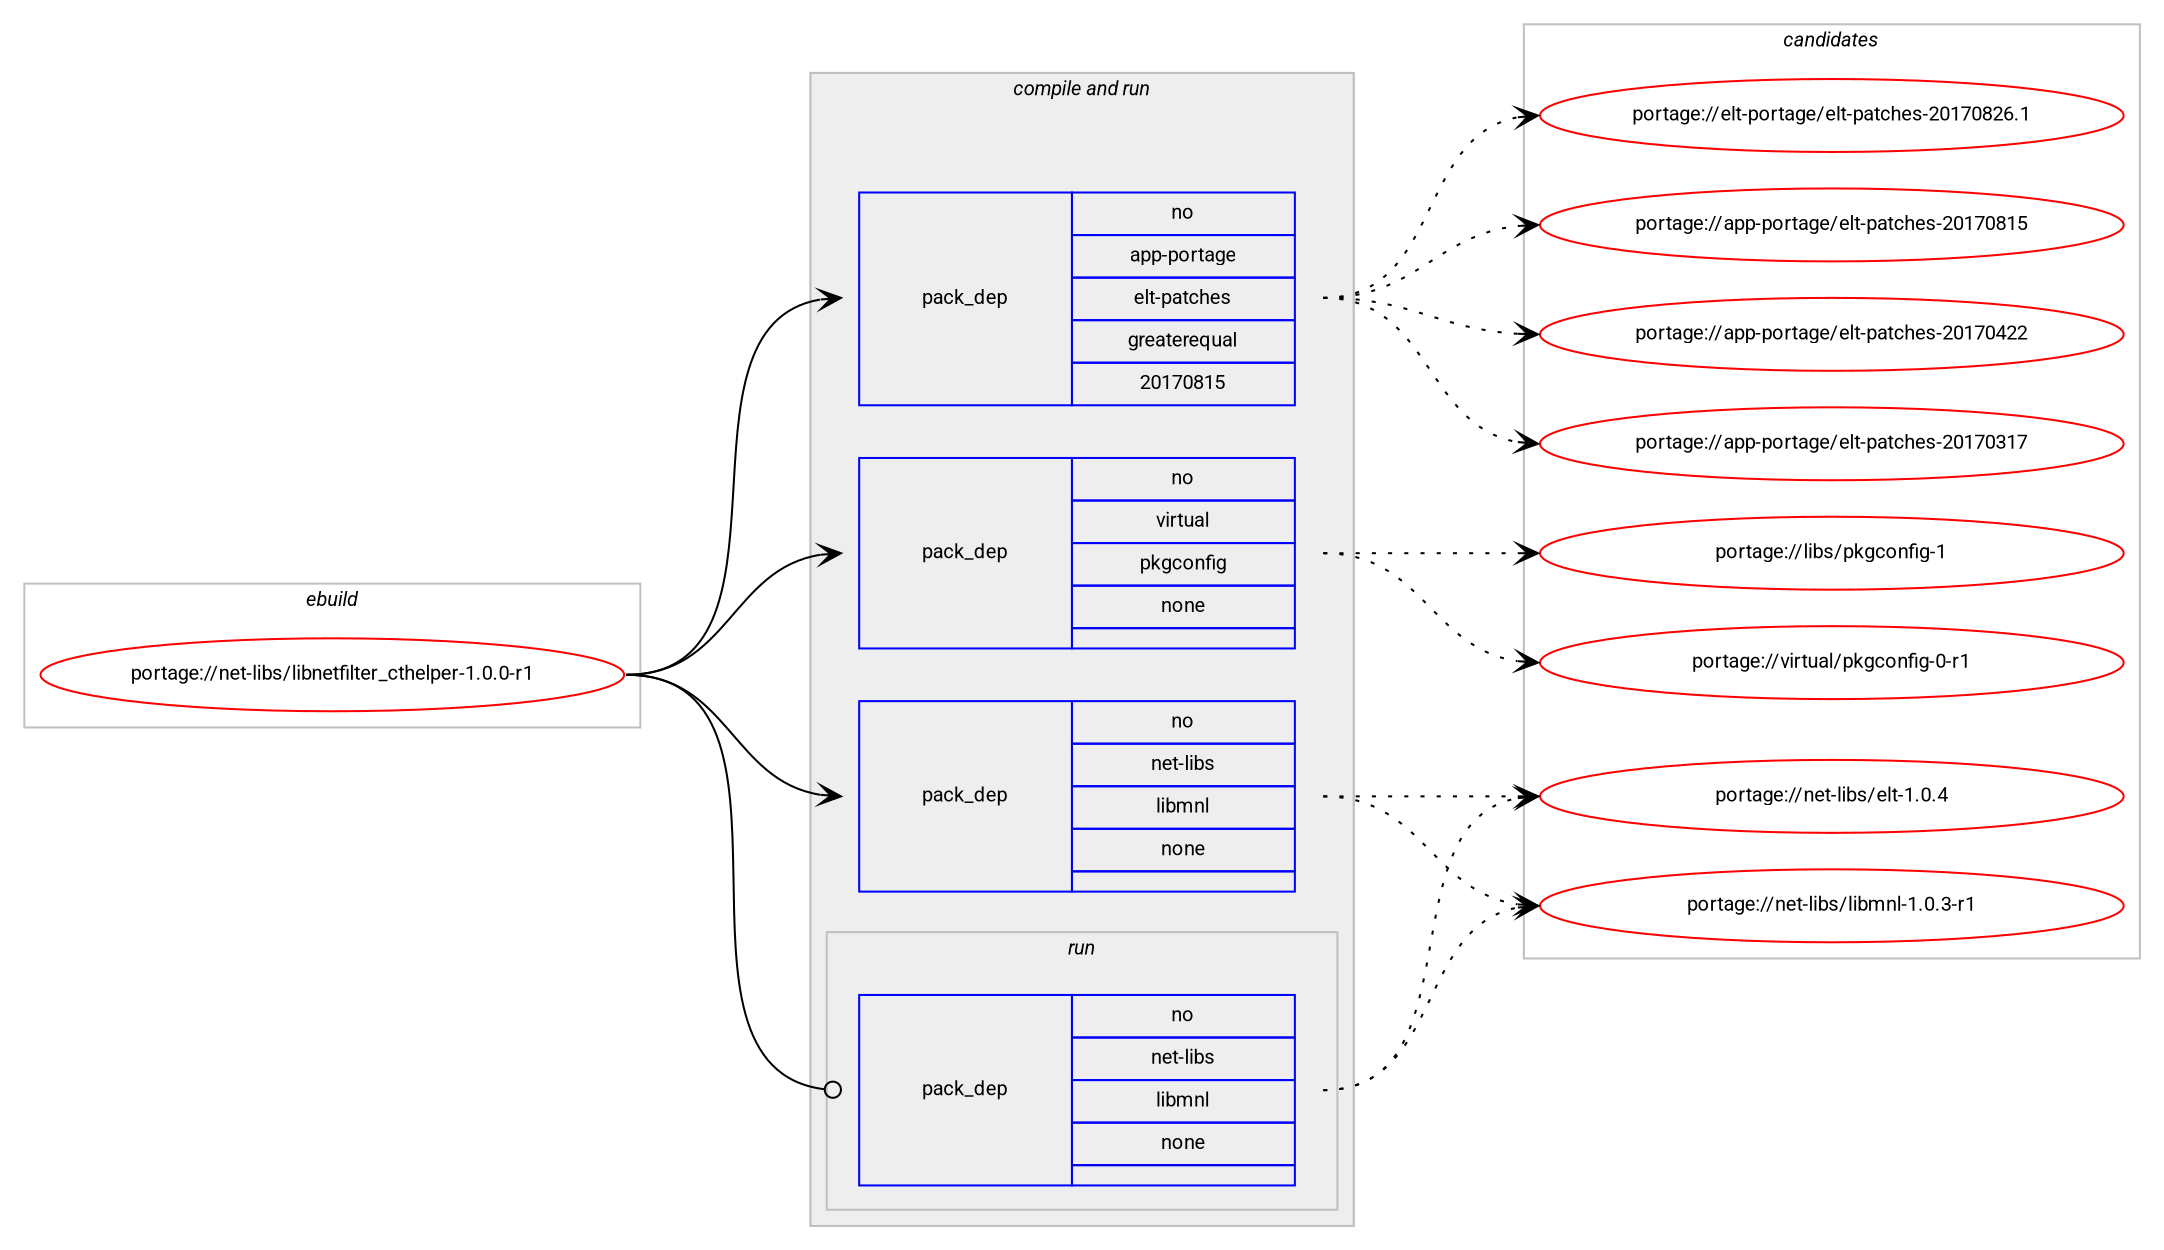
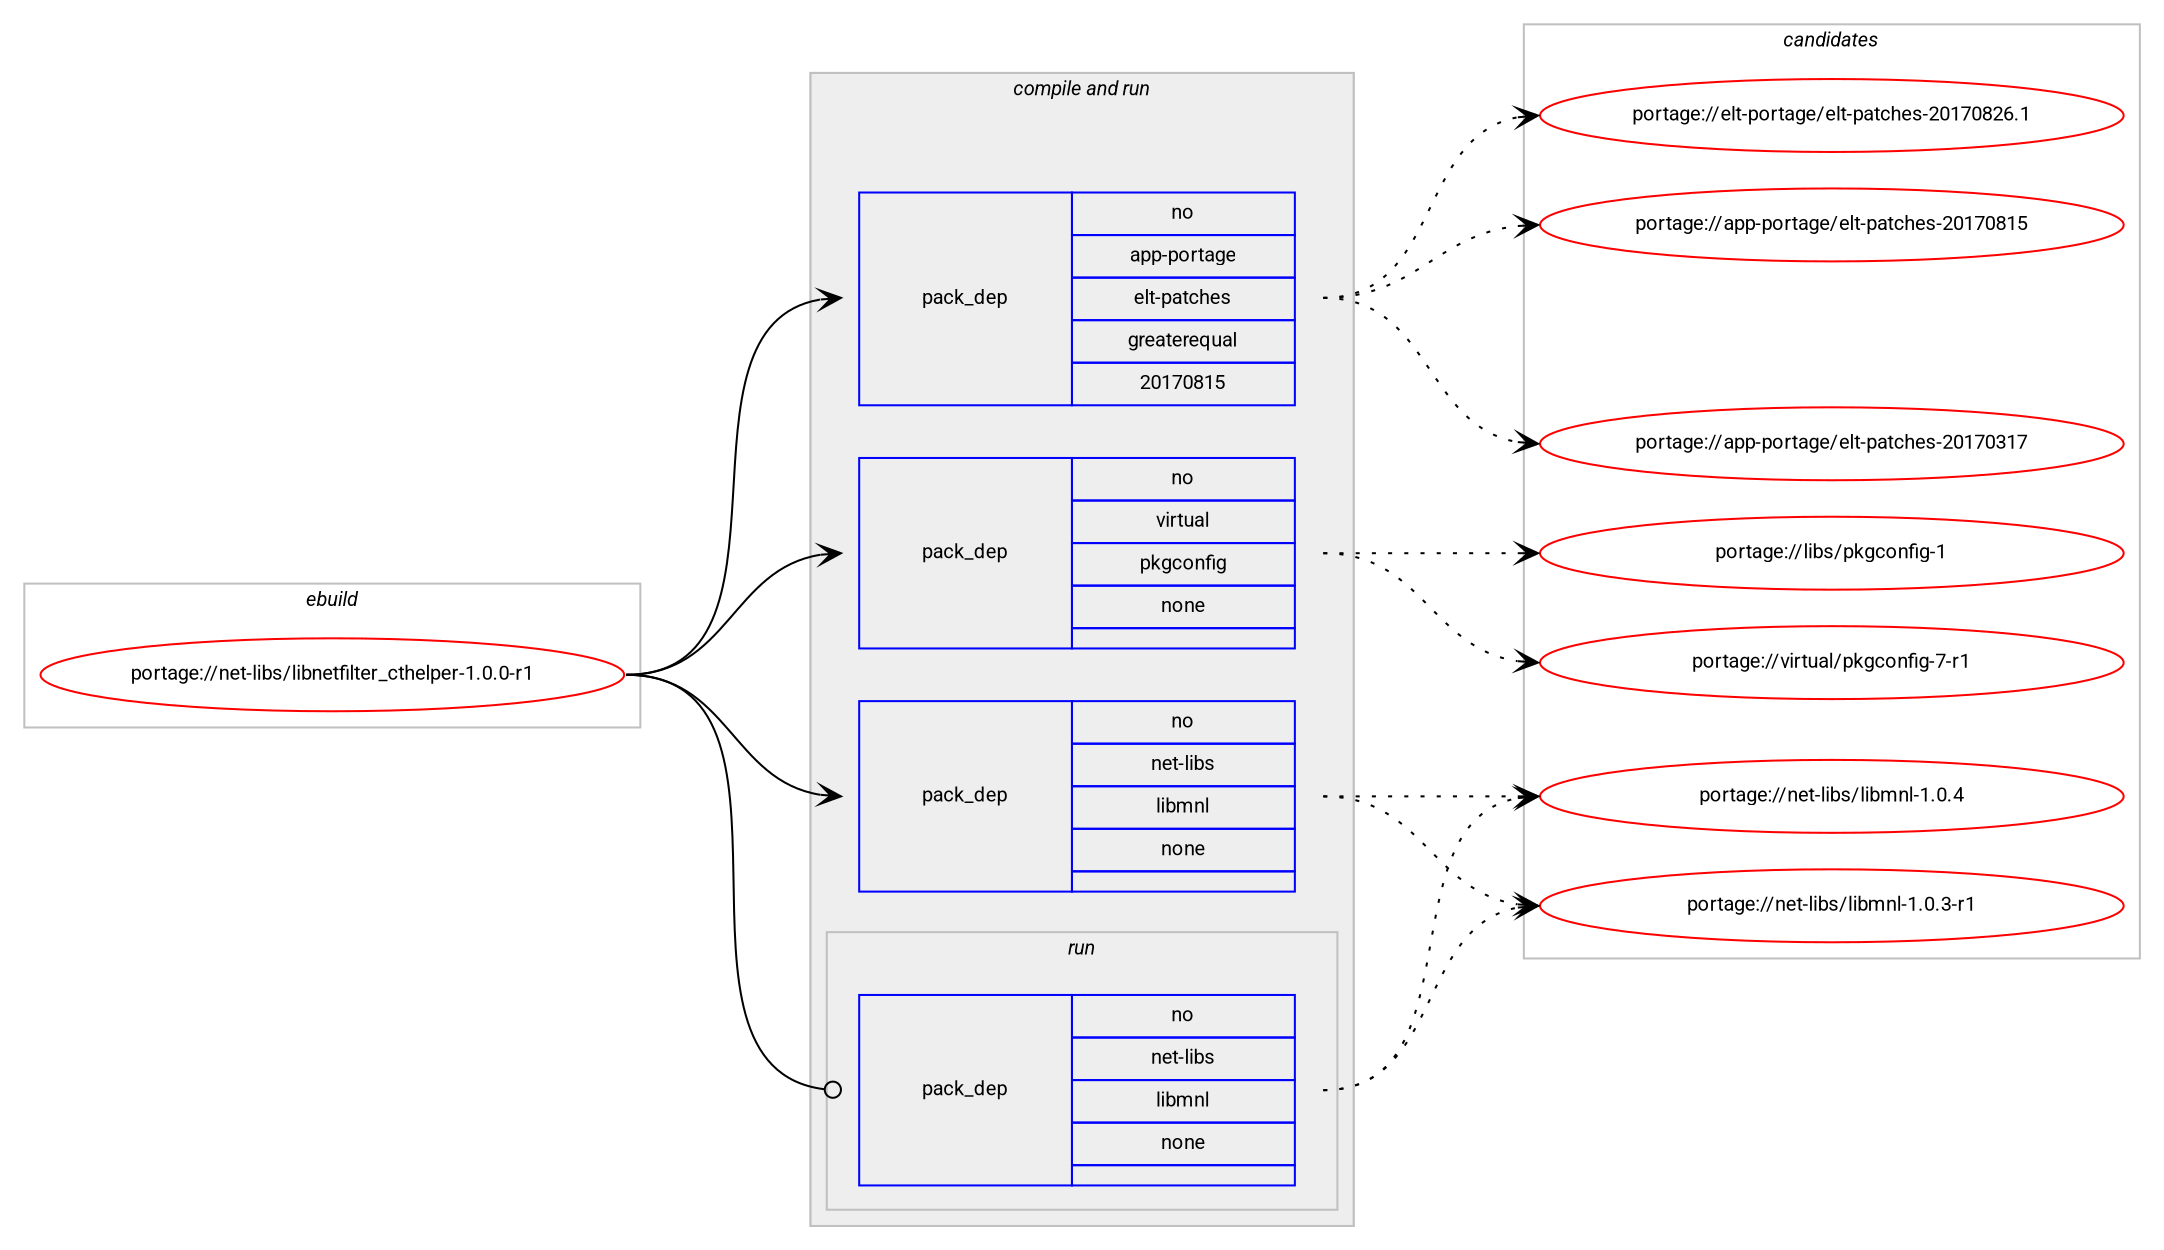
(1832, 334) -> none
(1832, 663) -> (1832, 663)
(1832, 796) -> (1832, 796)
